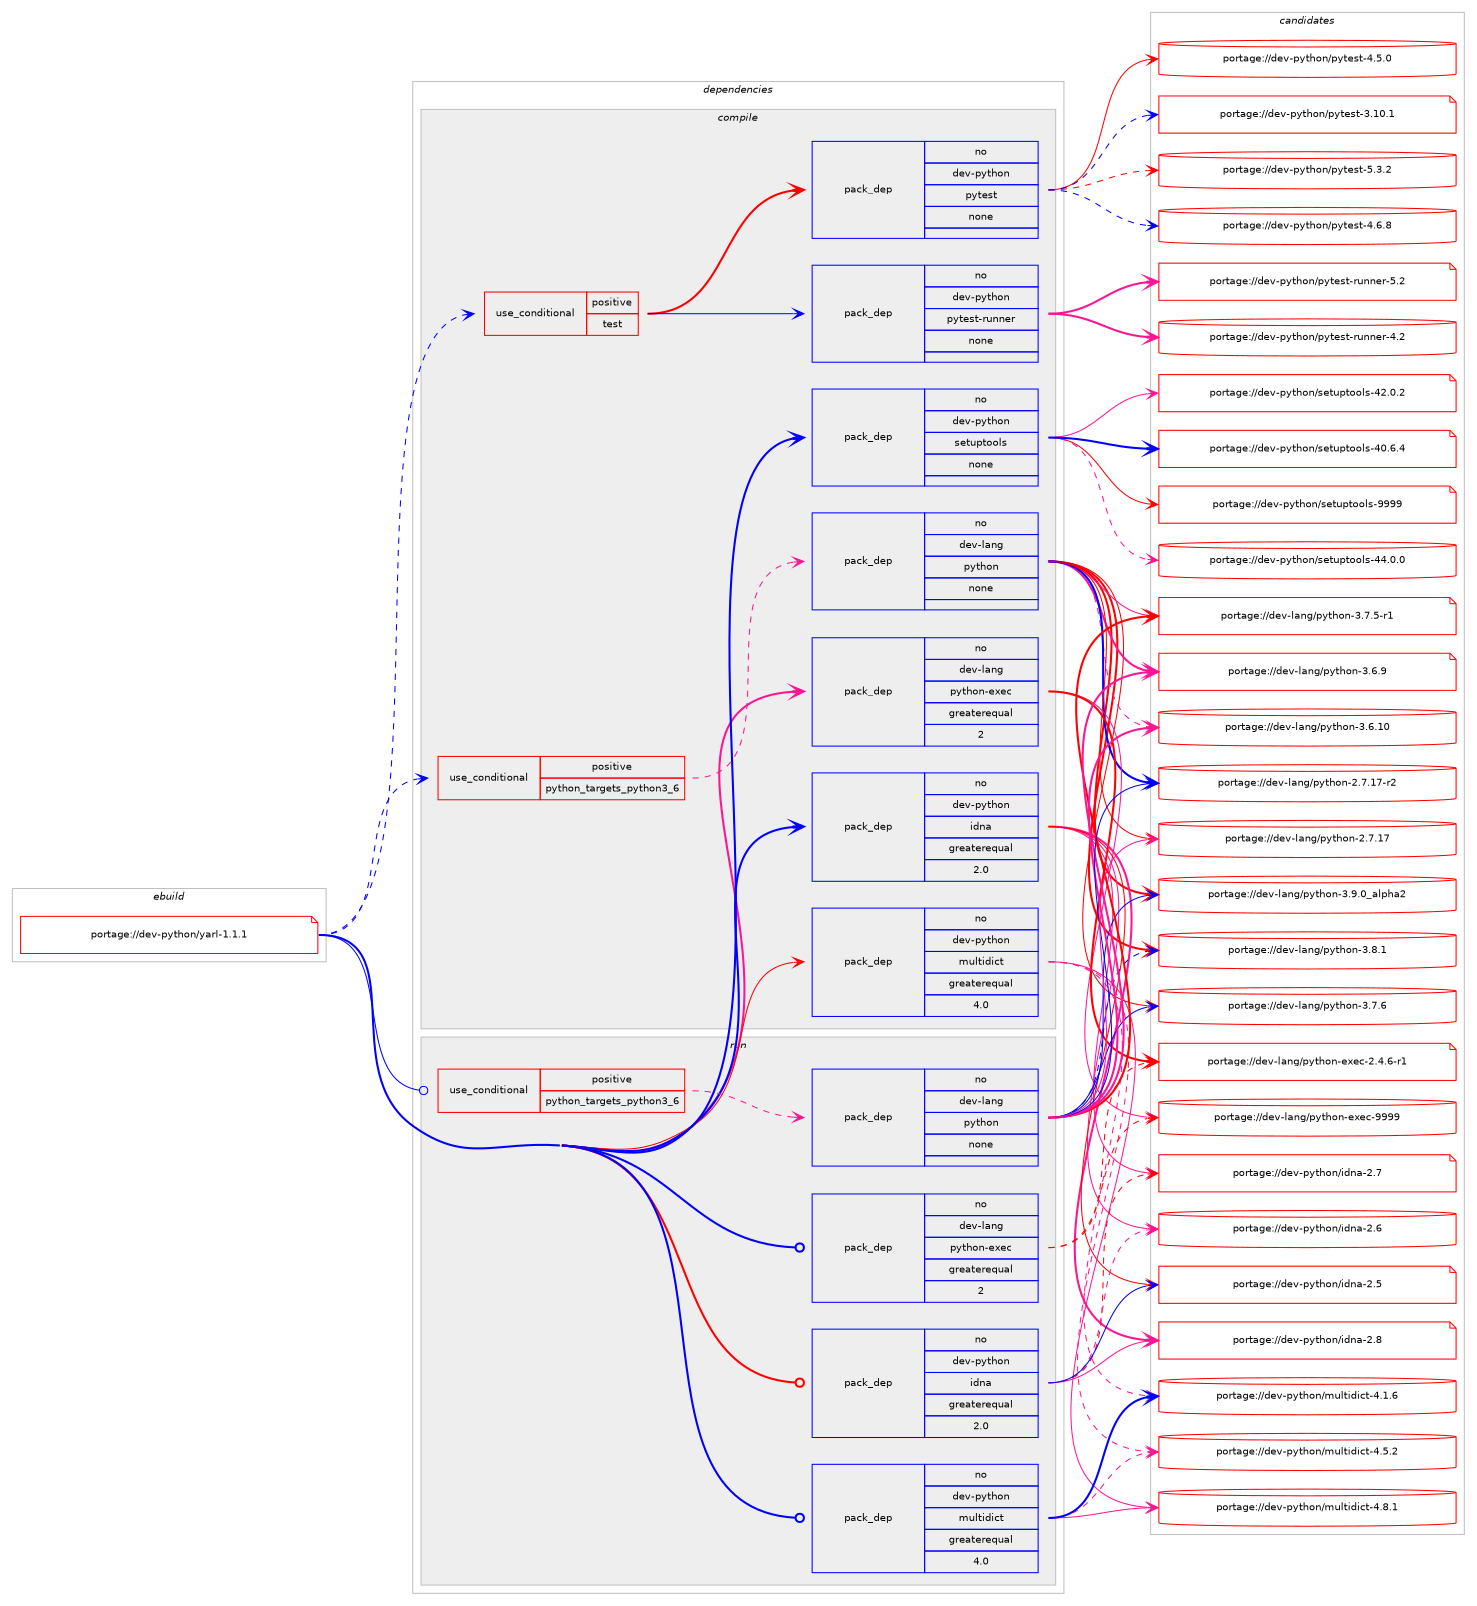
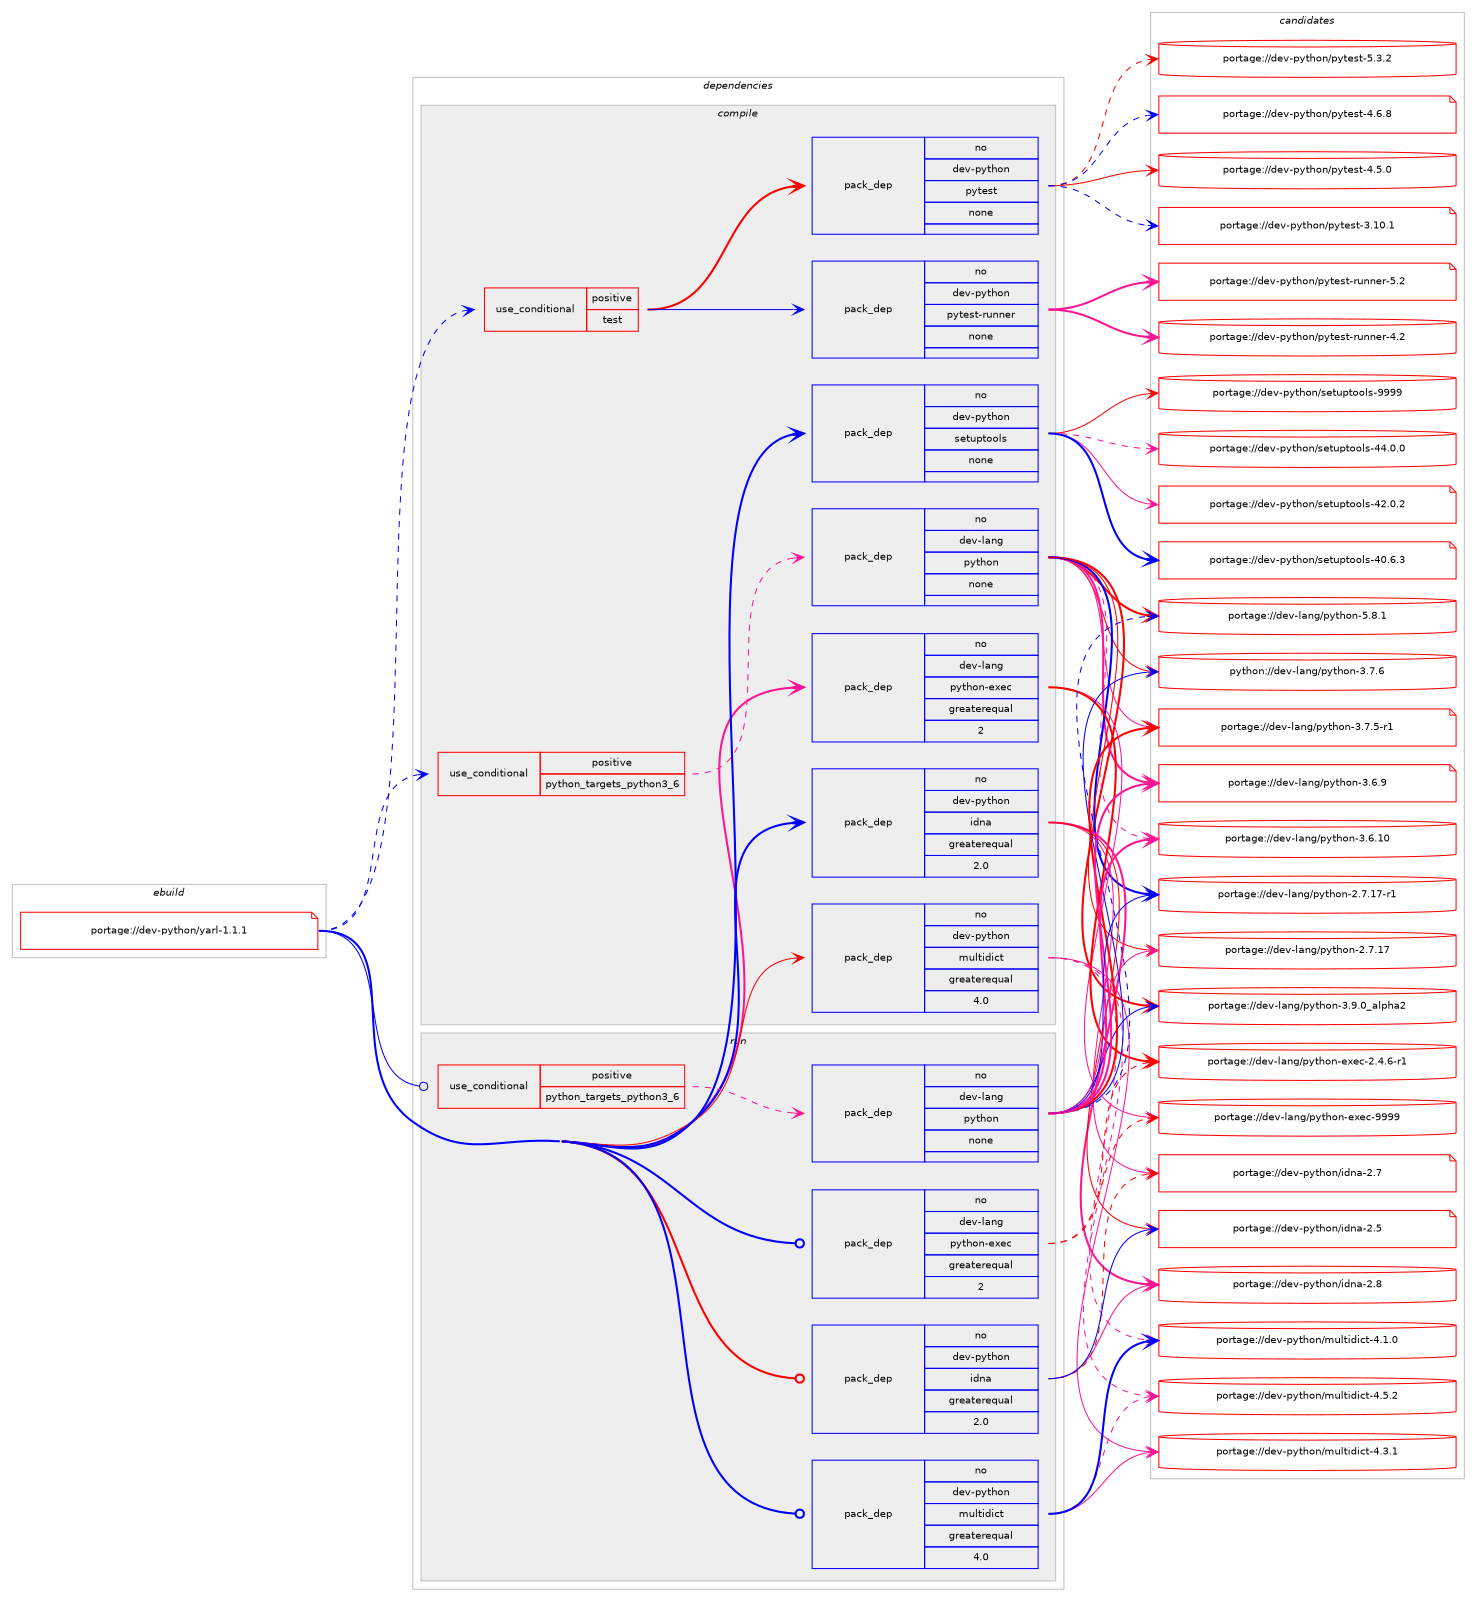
(1307, 226) -> (1307, 115)
(1307, 449) -> (1307, 560)
(1307, 505) -> (1307, 393)
(1307, 783) -> (1307, 895)
(1307, 950) -> (1307, 616)
(1307, 1006) -> (1307, 672)
(1307, 1062) -> (1307, 1062)
(1307, 1229) -> none
(1307, 1340) -> (1307, 1285)
(1307, 1396) -> (1307, 1340)
(1307, 1508) -> (1307, 1452)
